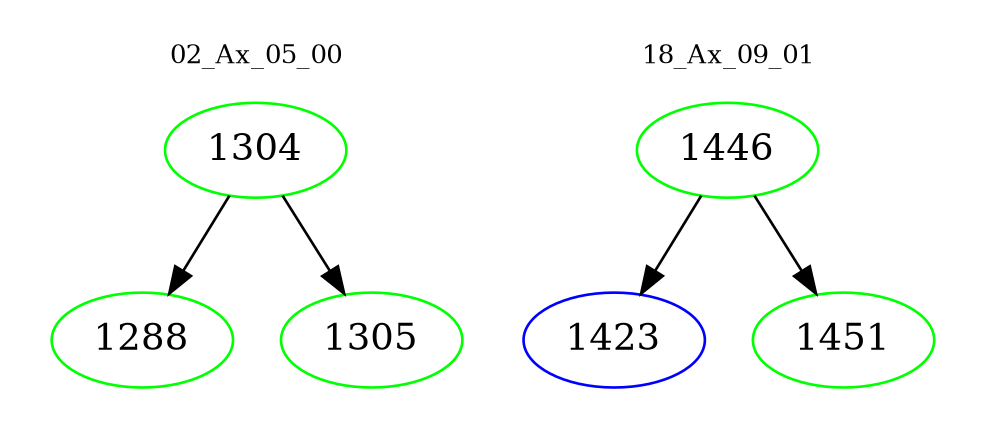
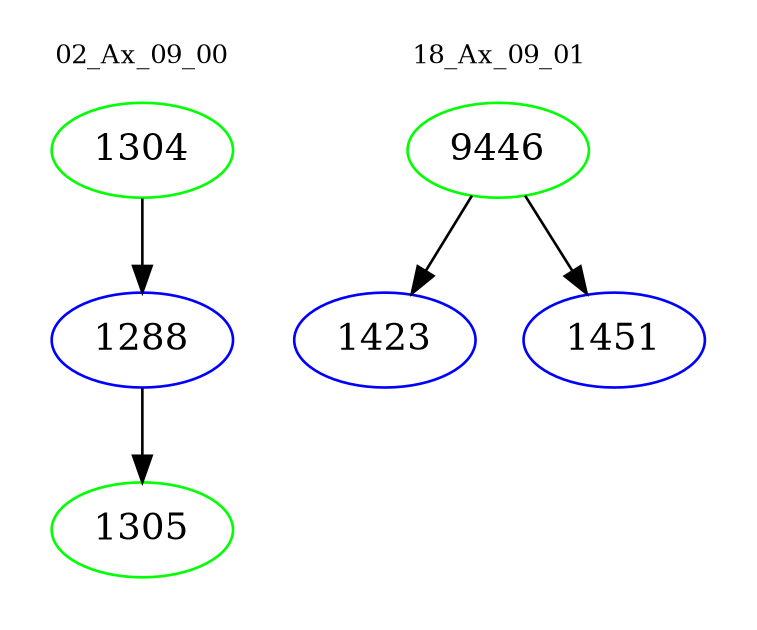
(257, 57) -> (142, 57)
(728, 150) -> (498, 150)
(306, 233) -> (142, 422)
(142, 340) -> (142, 340)
(844, 340) -> (614, 340)
